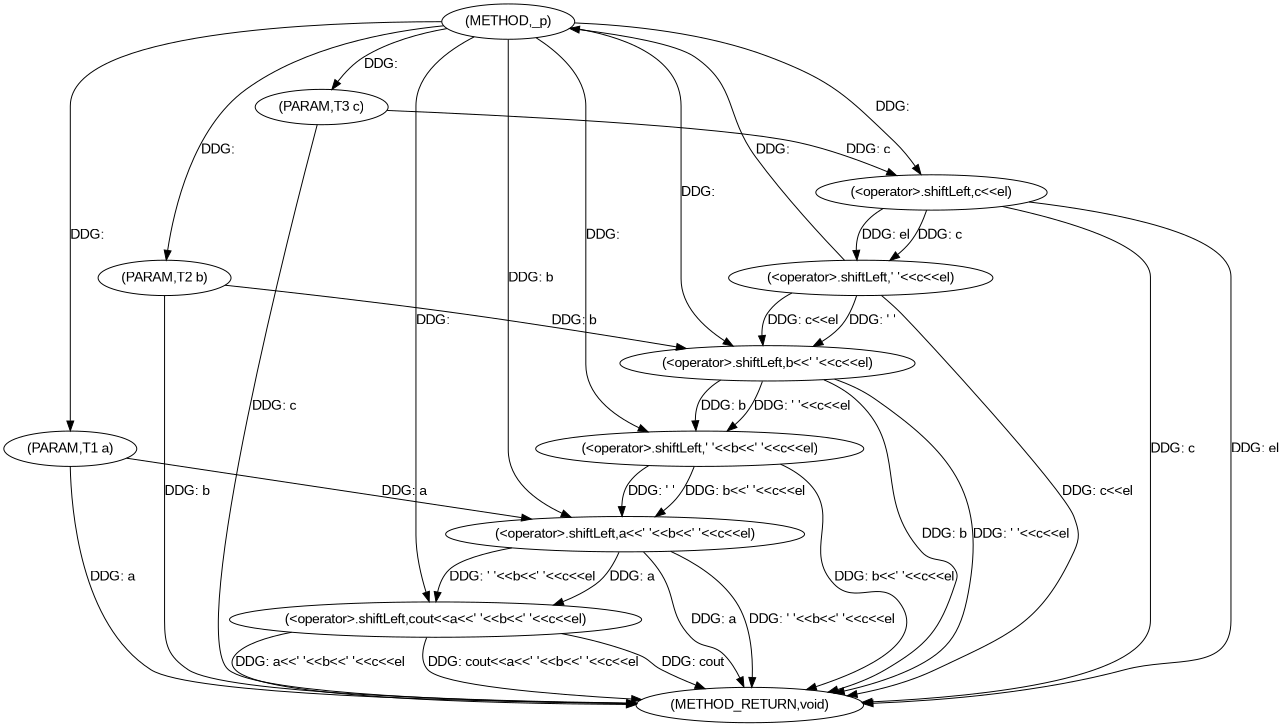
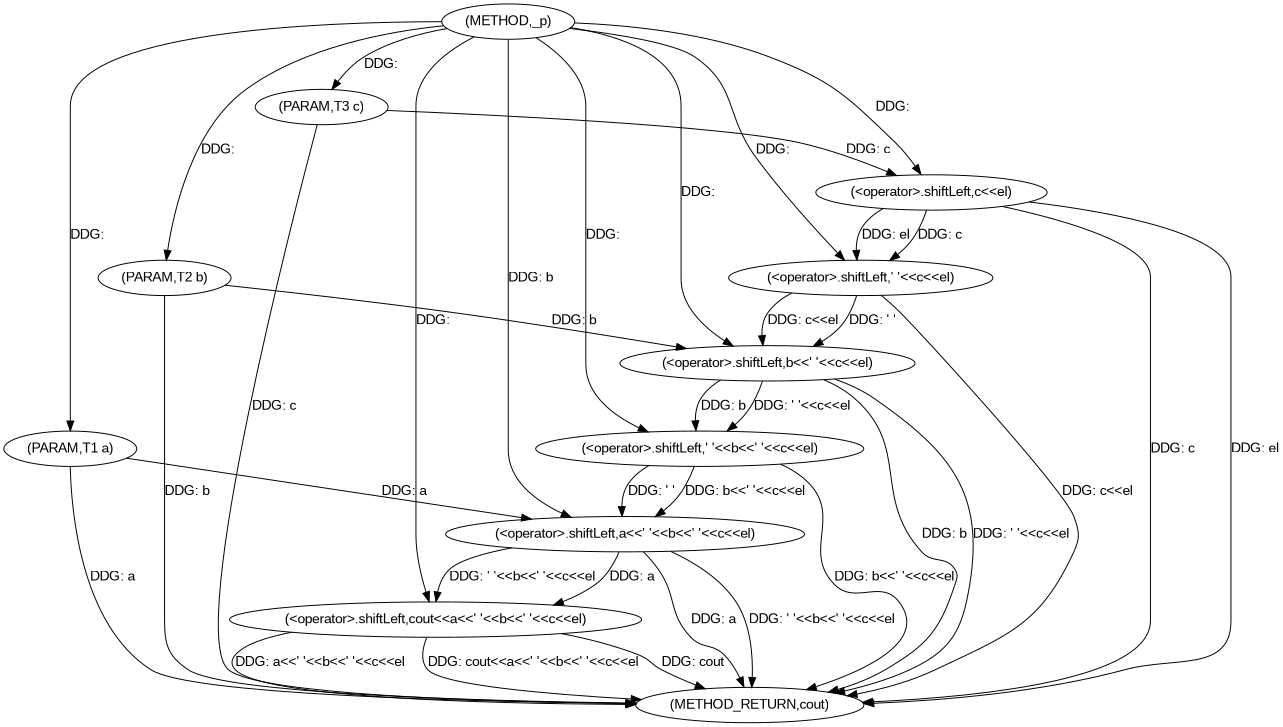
(733, 112) -> (730, 102)
(750, 705) -> (750, 705)
